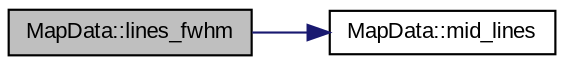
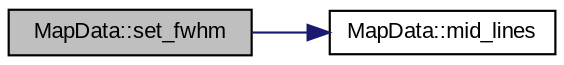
(130, 33) -> (130, 33)
